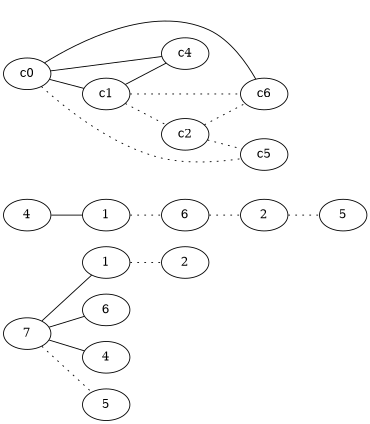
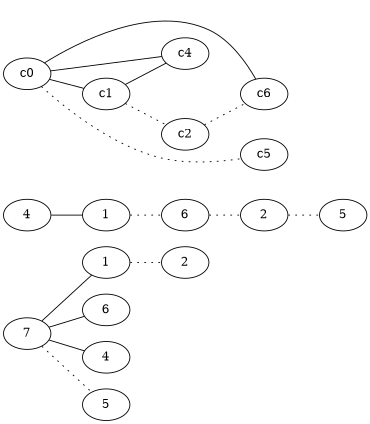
(185, 94) -> none
(225, 144) -> none
